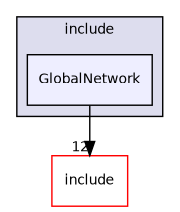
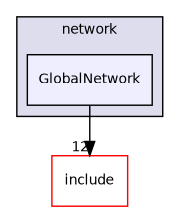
(90, 30) -> (90, 30)
